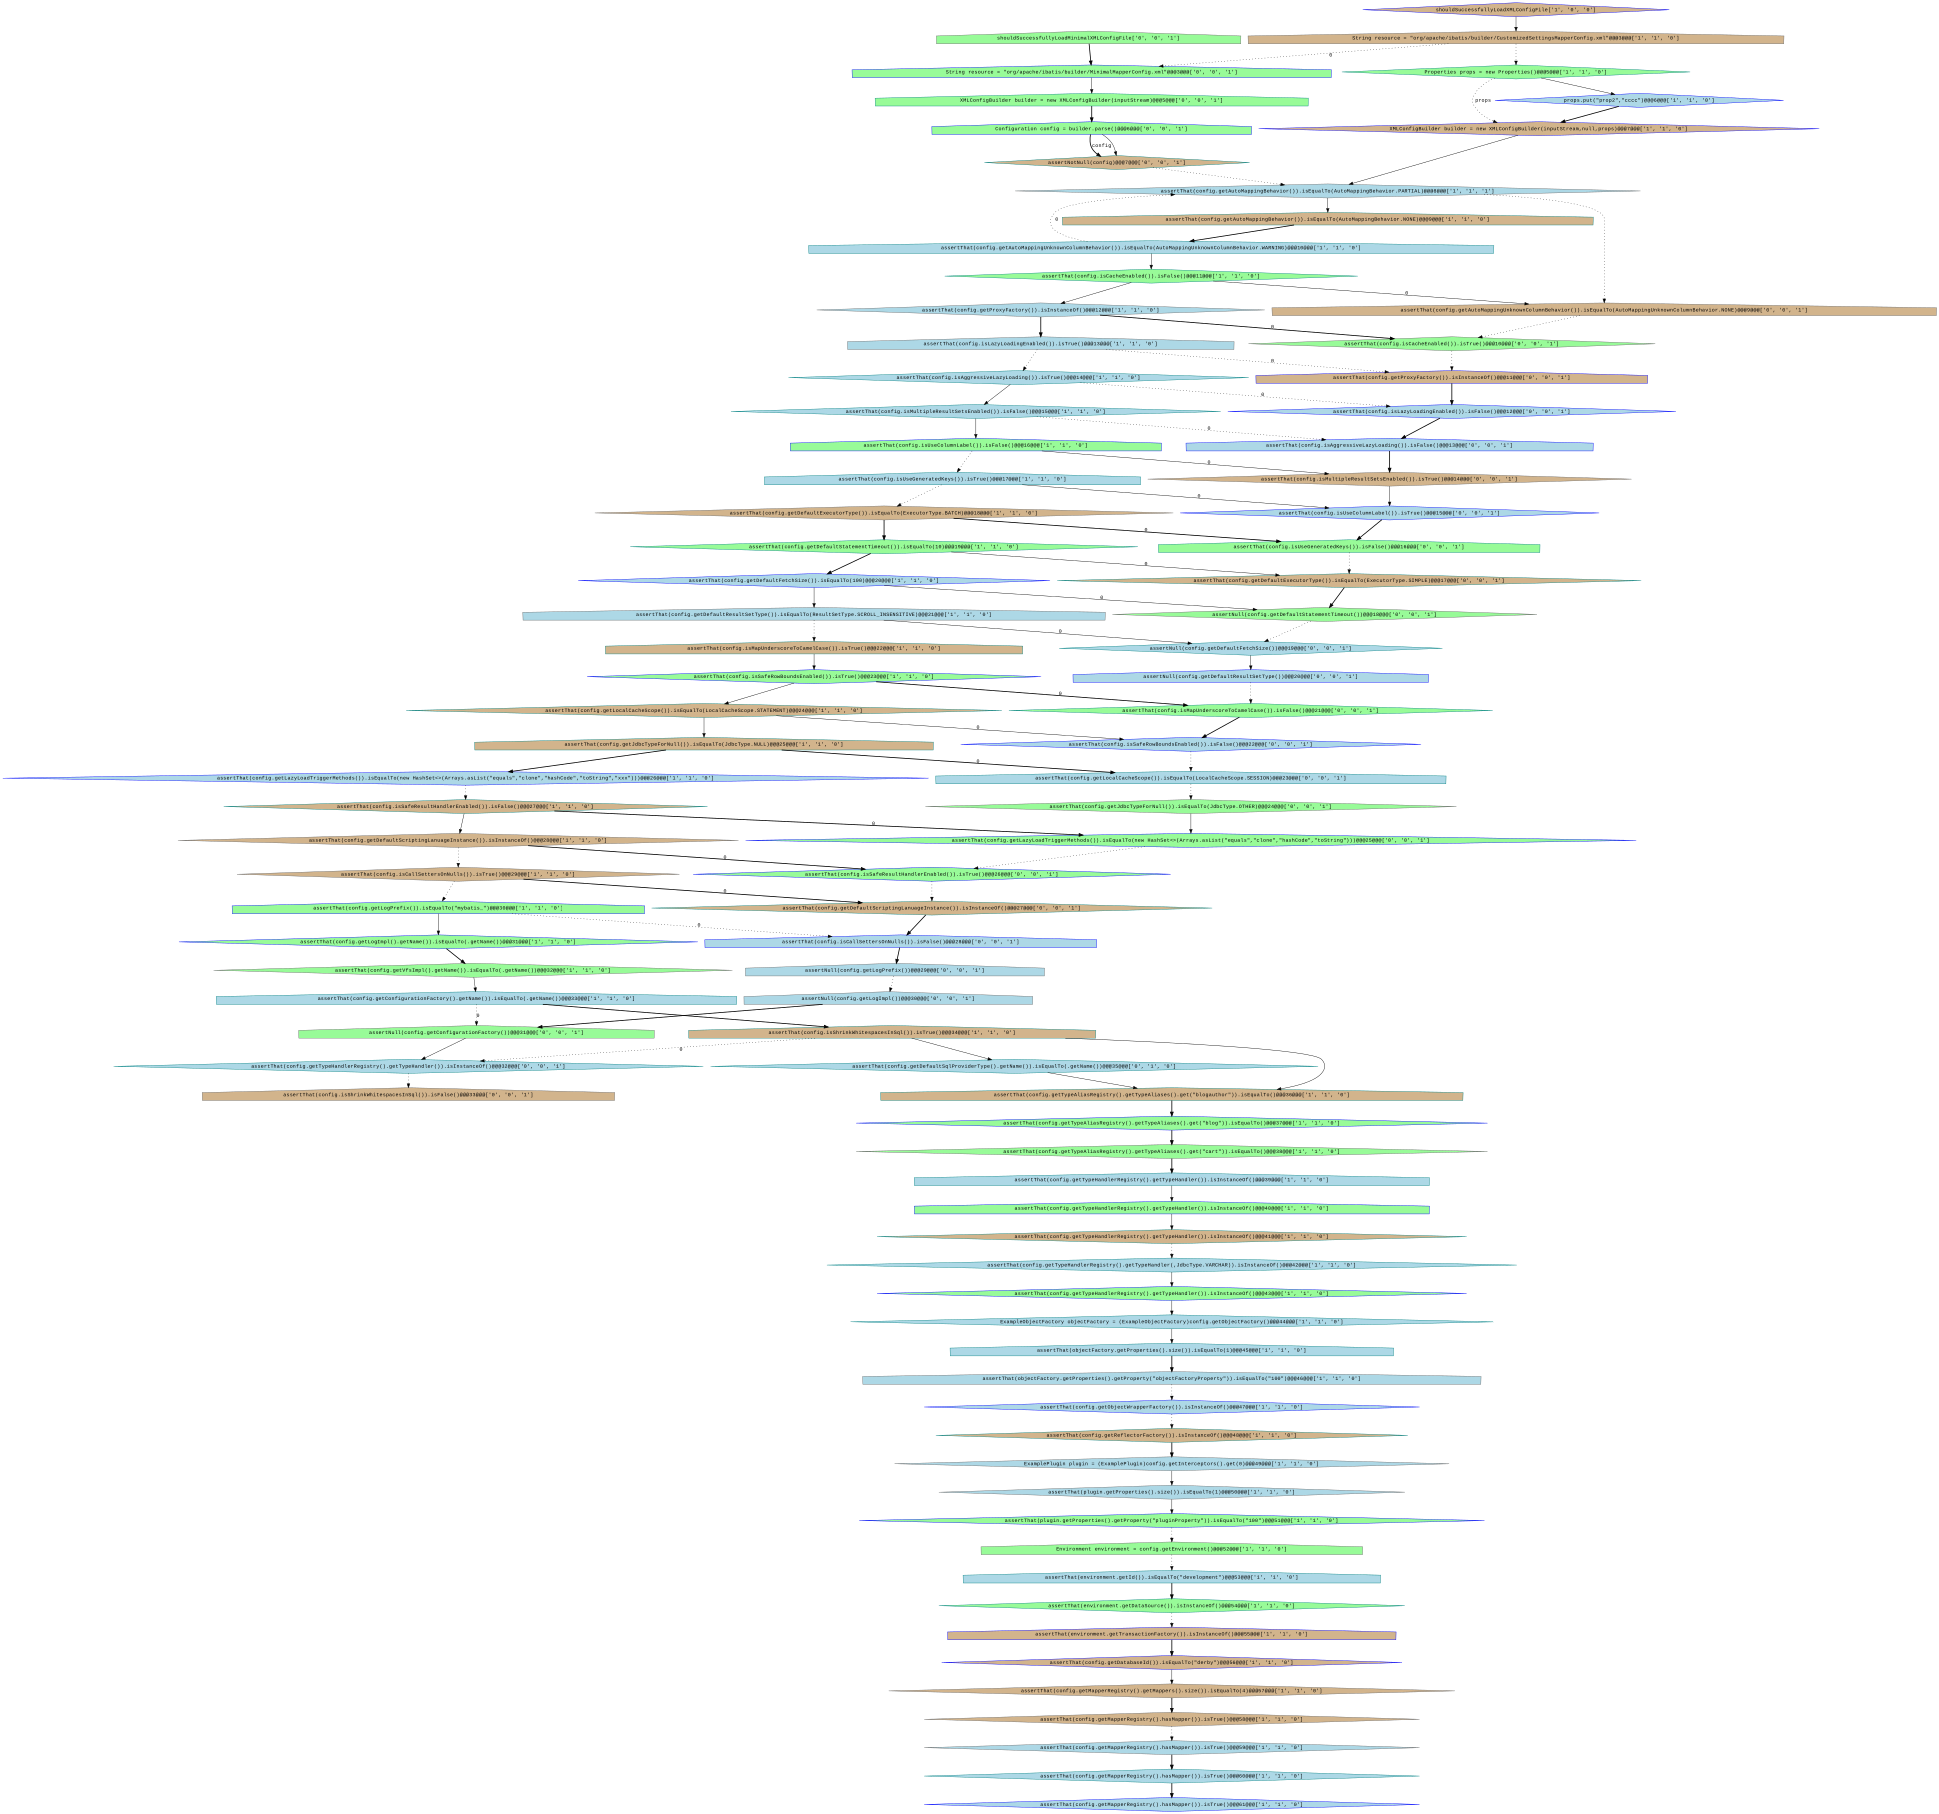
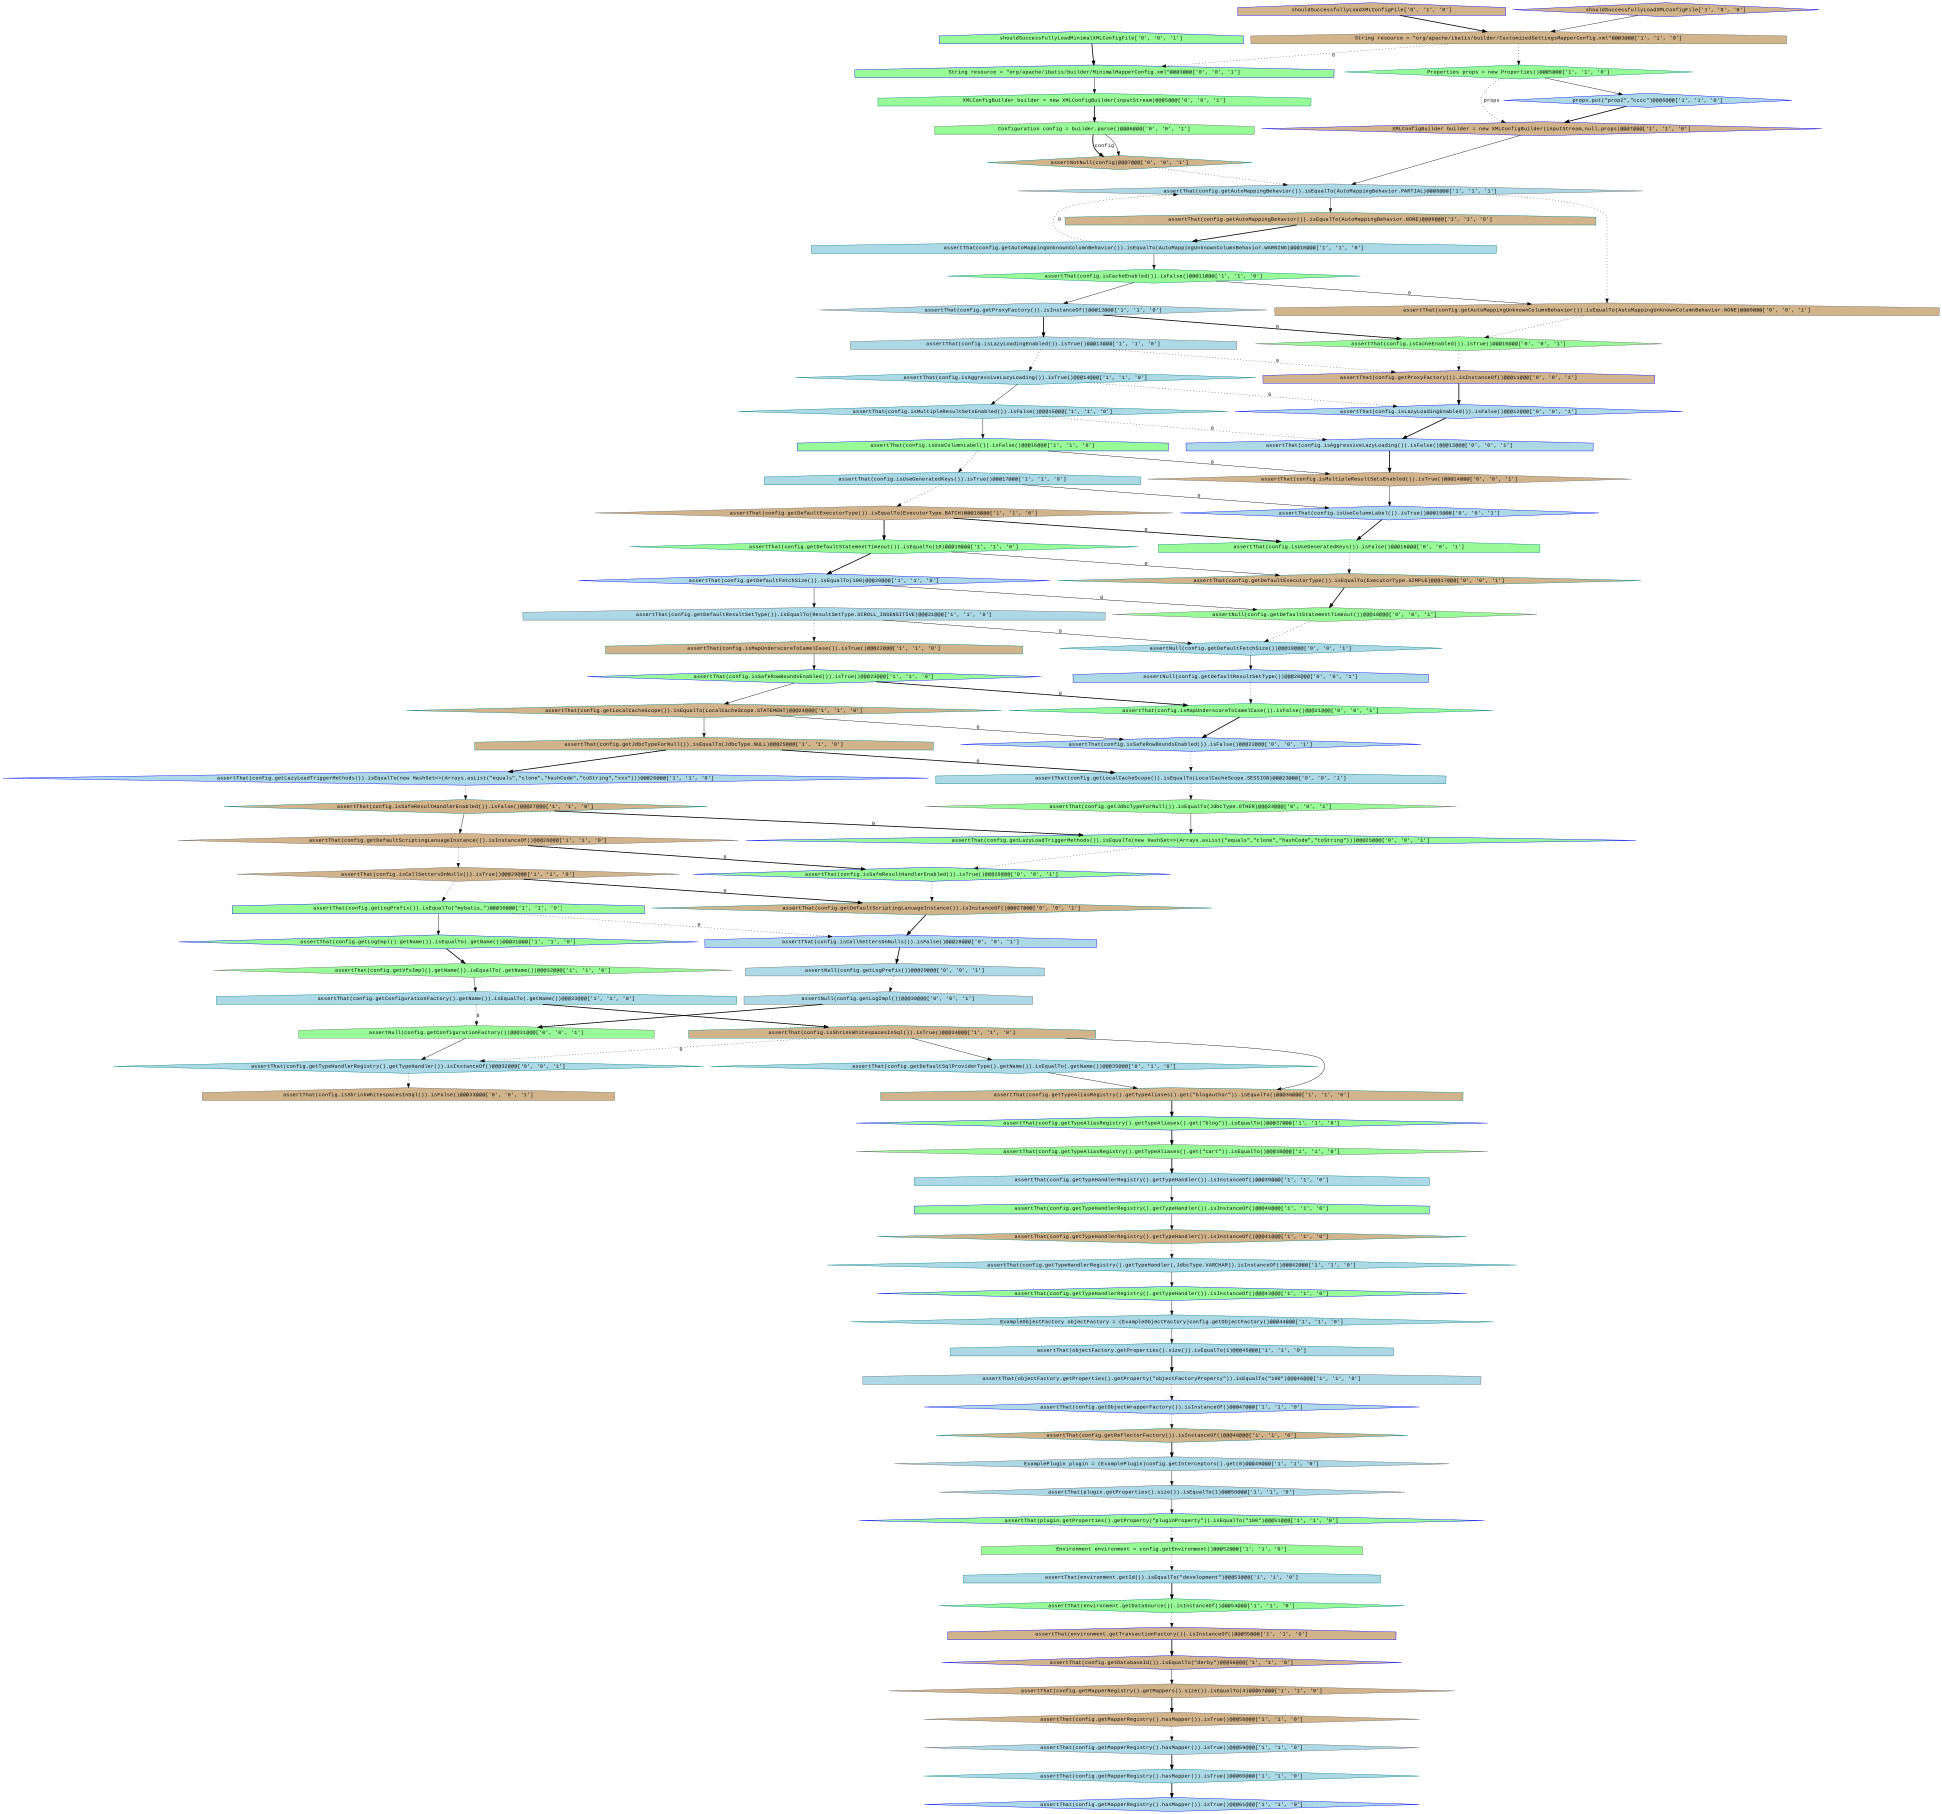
none -> (1372, 10)
(1089, 38) -> (1091, 38)
(1092, 129) -> (1094, 129)
